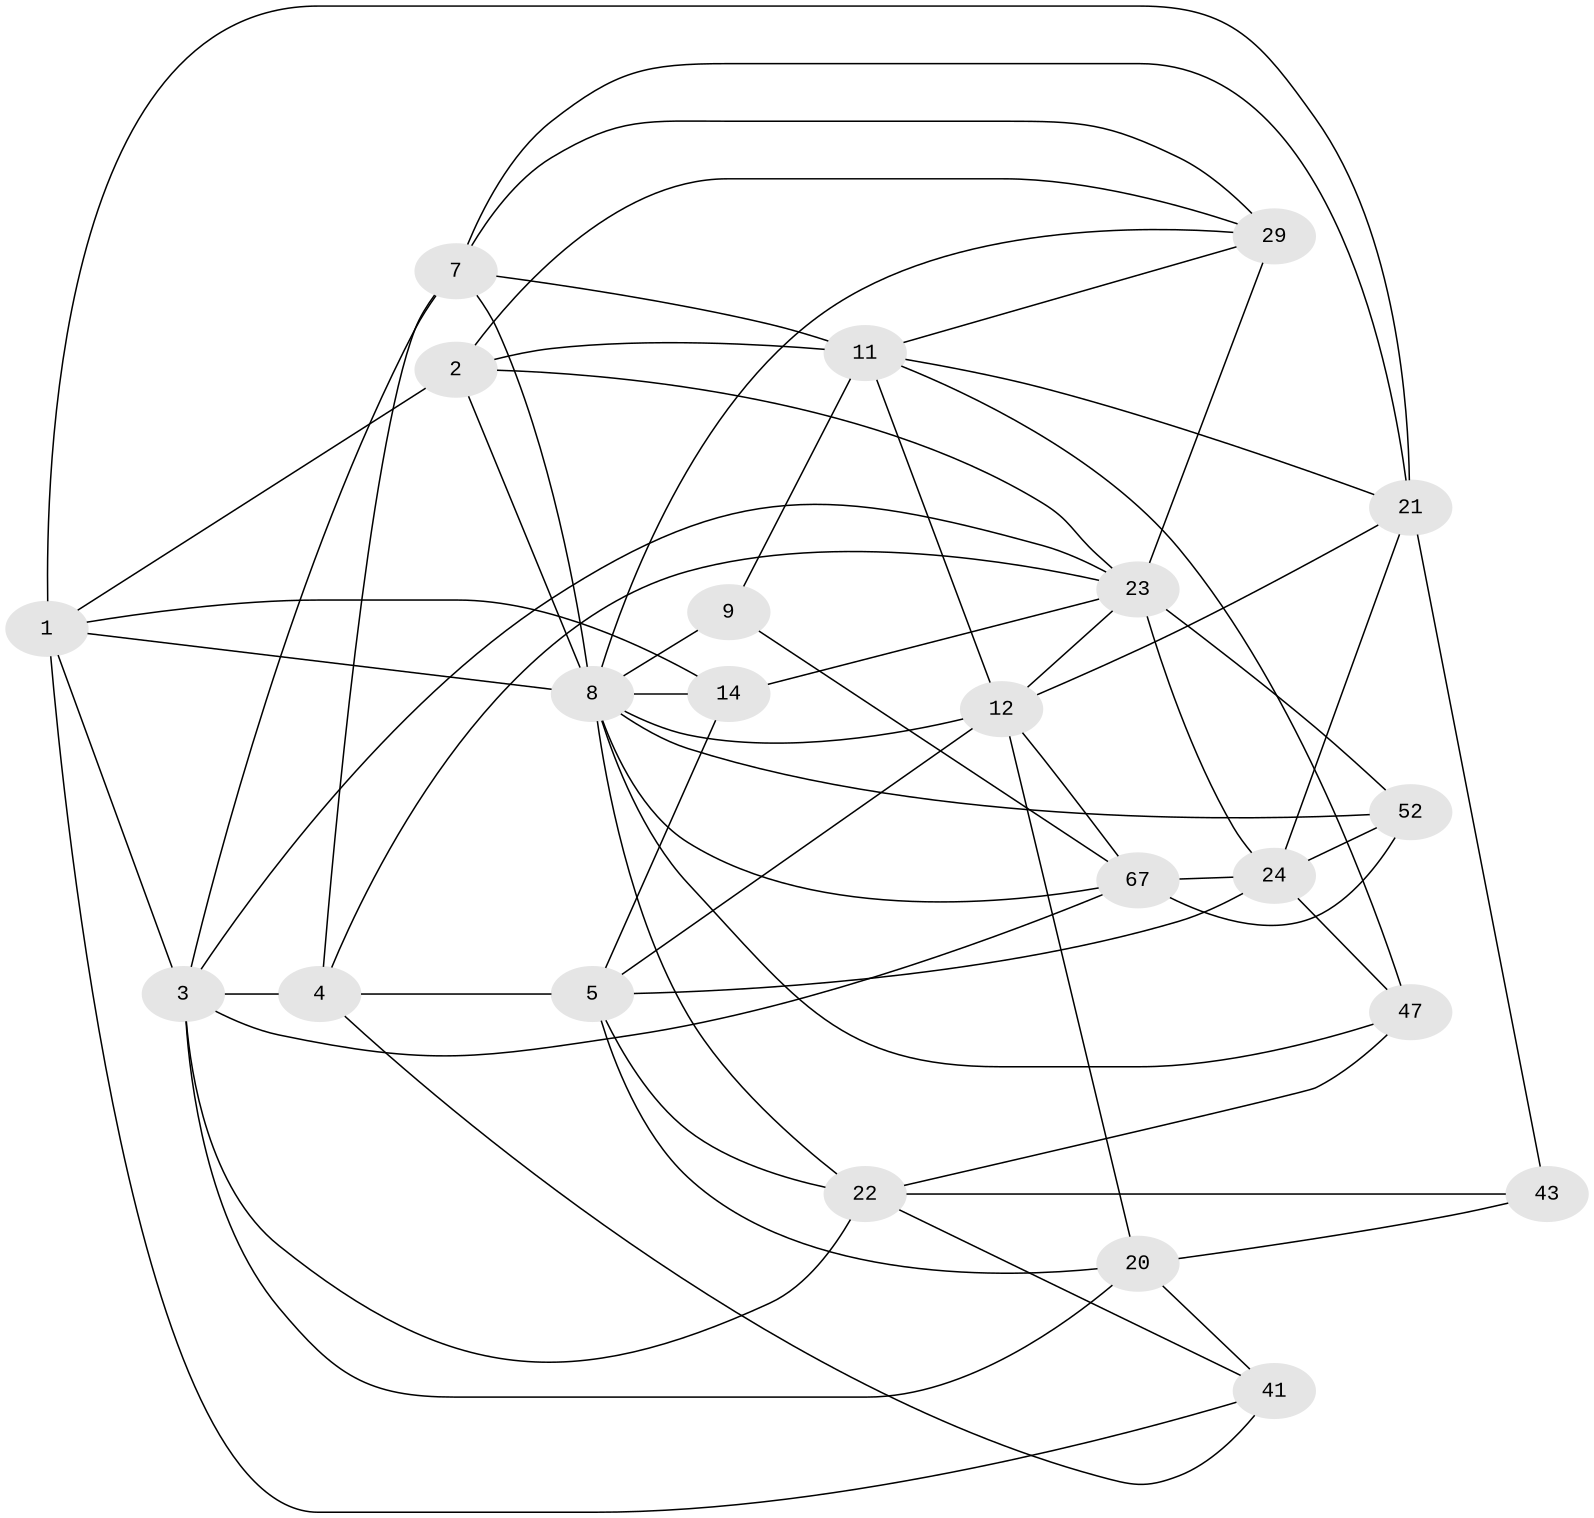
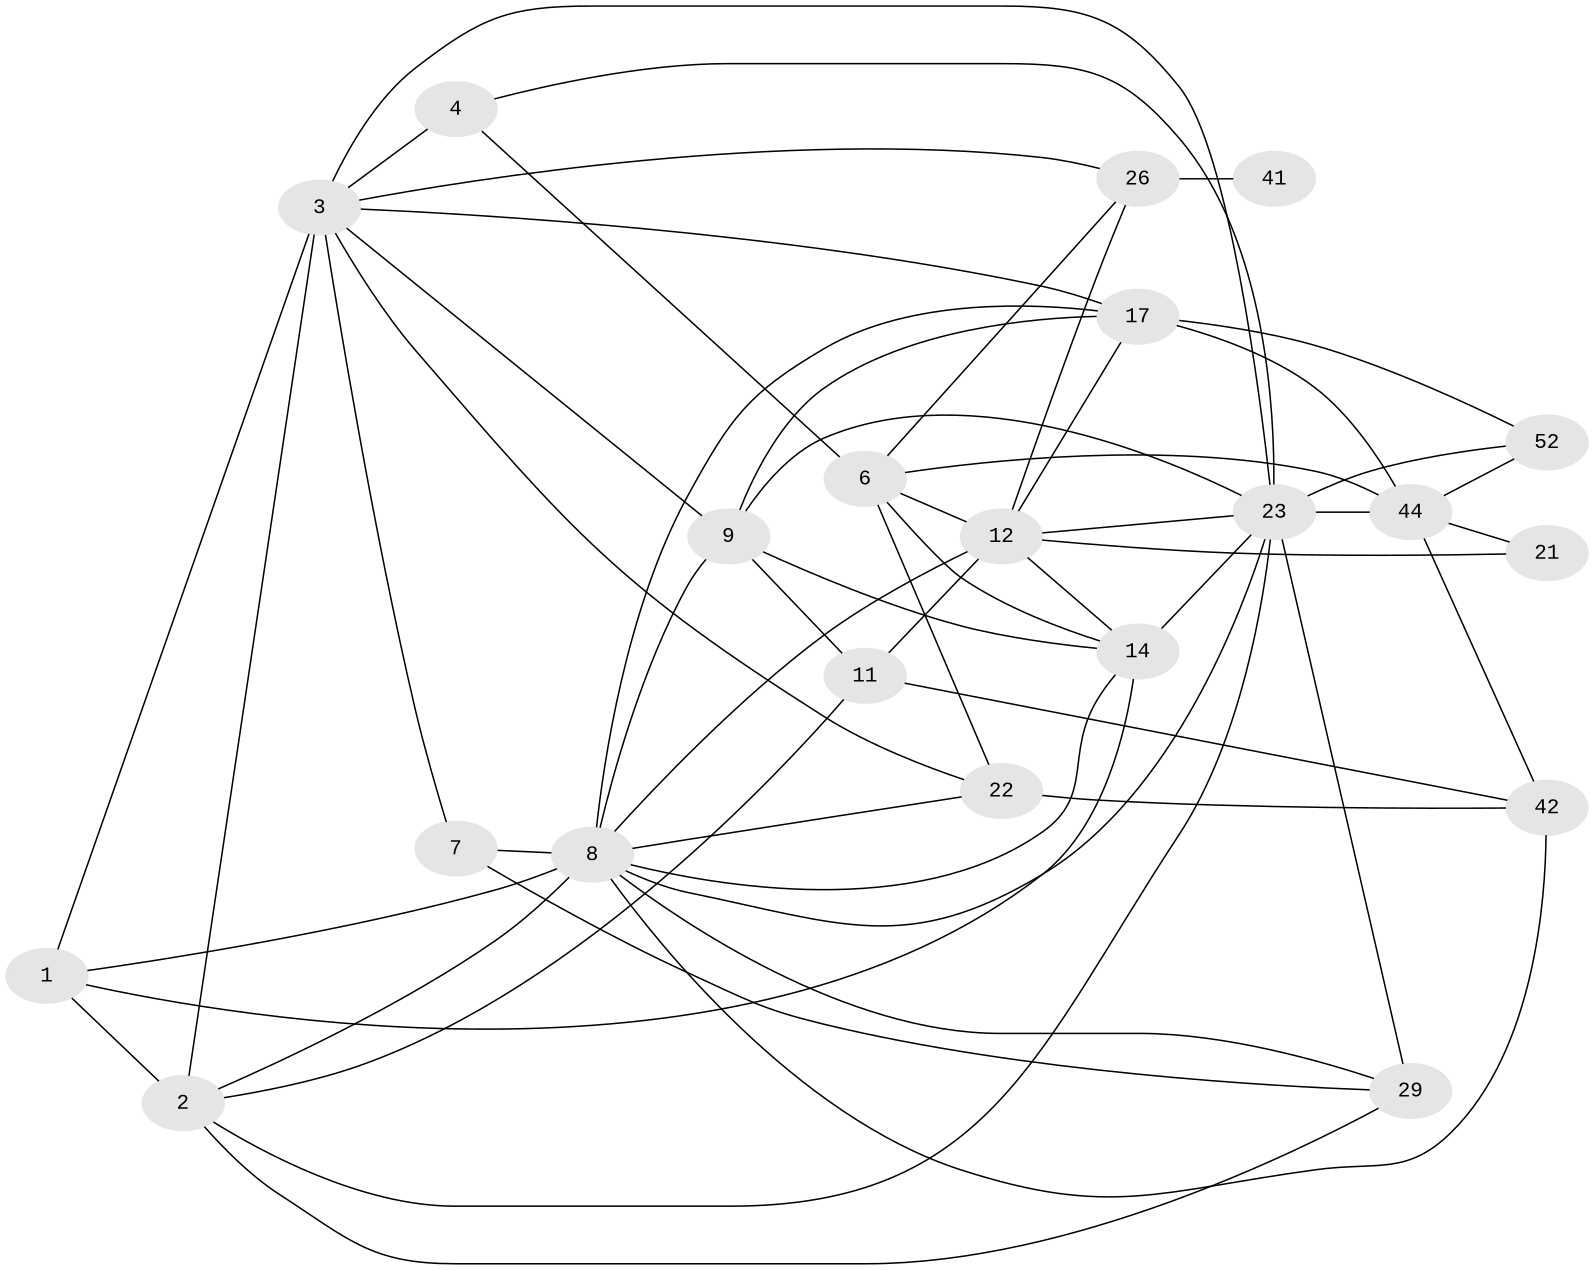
(670, 6) -> none
(1030, 64) -> none
(1070, 295) -> none
(664, 302) -> none
none -> (524, 372)
(1143, 417) -> none
none -> (984, 418)
none -> (1070, 594)
none -> (909, 610)
(359, 626) -> none
none -> (252, 655)
(988, 806) -> (1084, 844)
(1274, 876) -> (1411, 512)
(1138, 880) -> (1138, 317)
(592, 994) -> (865, 479)
(1411, 1012) -> (1547, 808)
(1547, 1194) -> none
(1138, 1264) -> (1138, 179)
(1070, 1293) -> none
(774, 1334) -> none
(318, 1512) -> none
